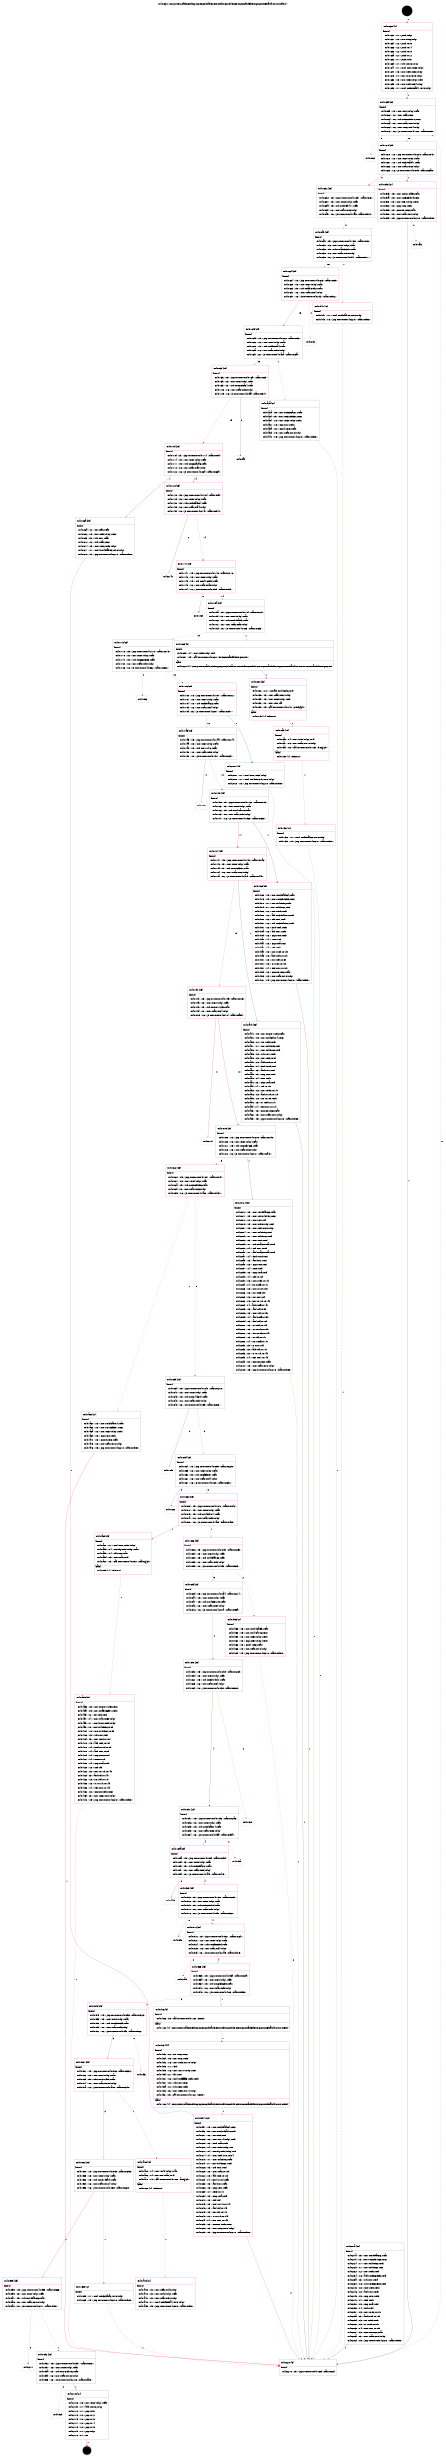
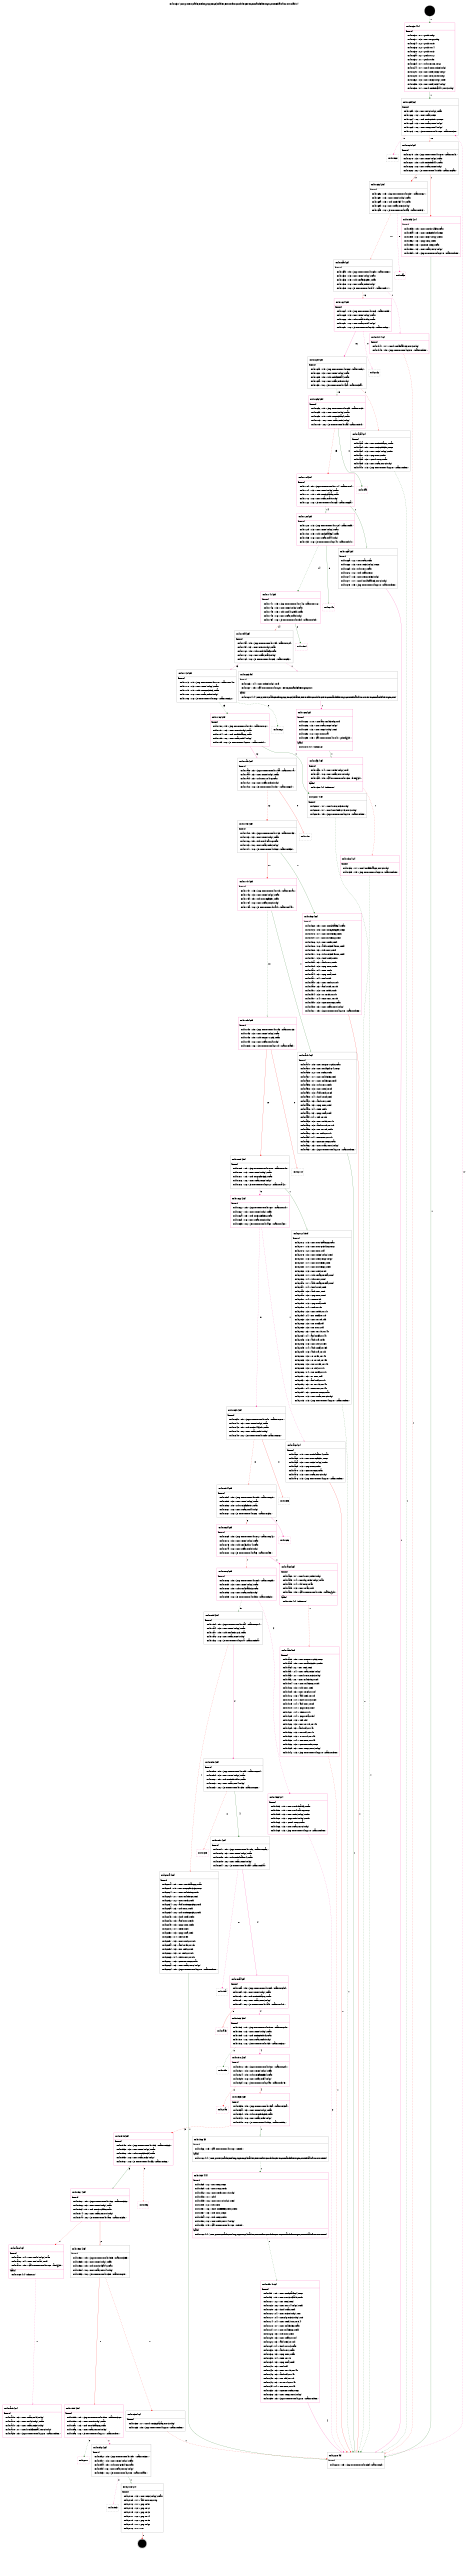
(414, 231) -> (398, 242)
(70, 1371) -> (400, 1523)
none -> (201, 1756)
